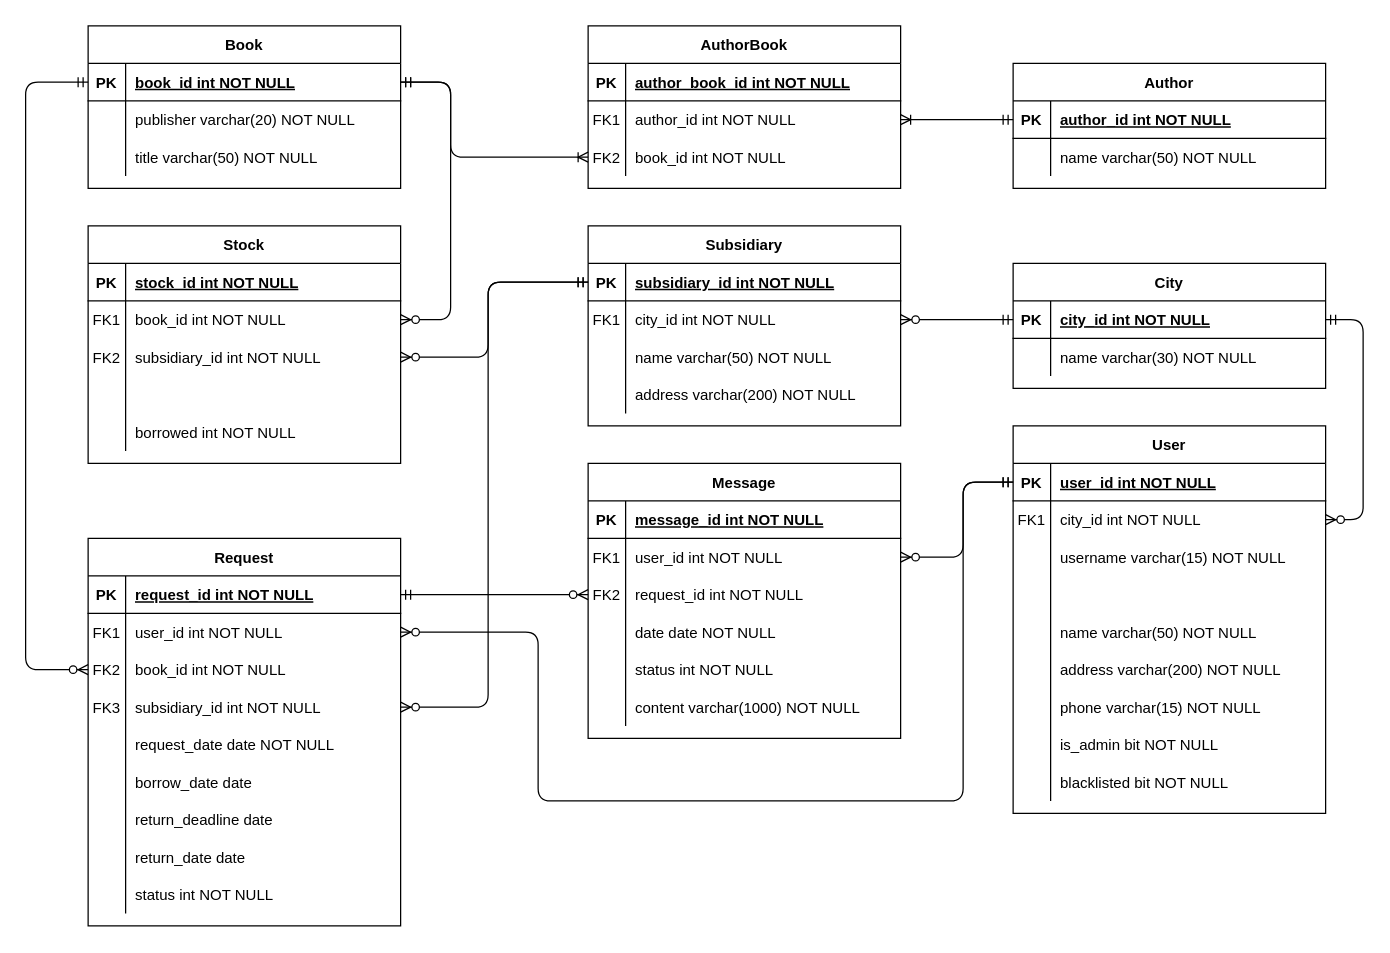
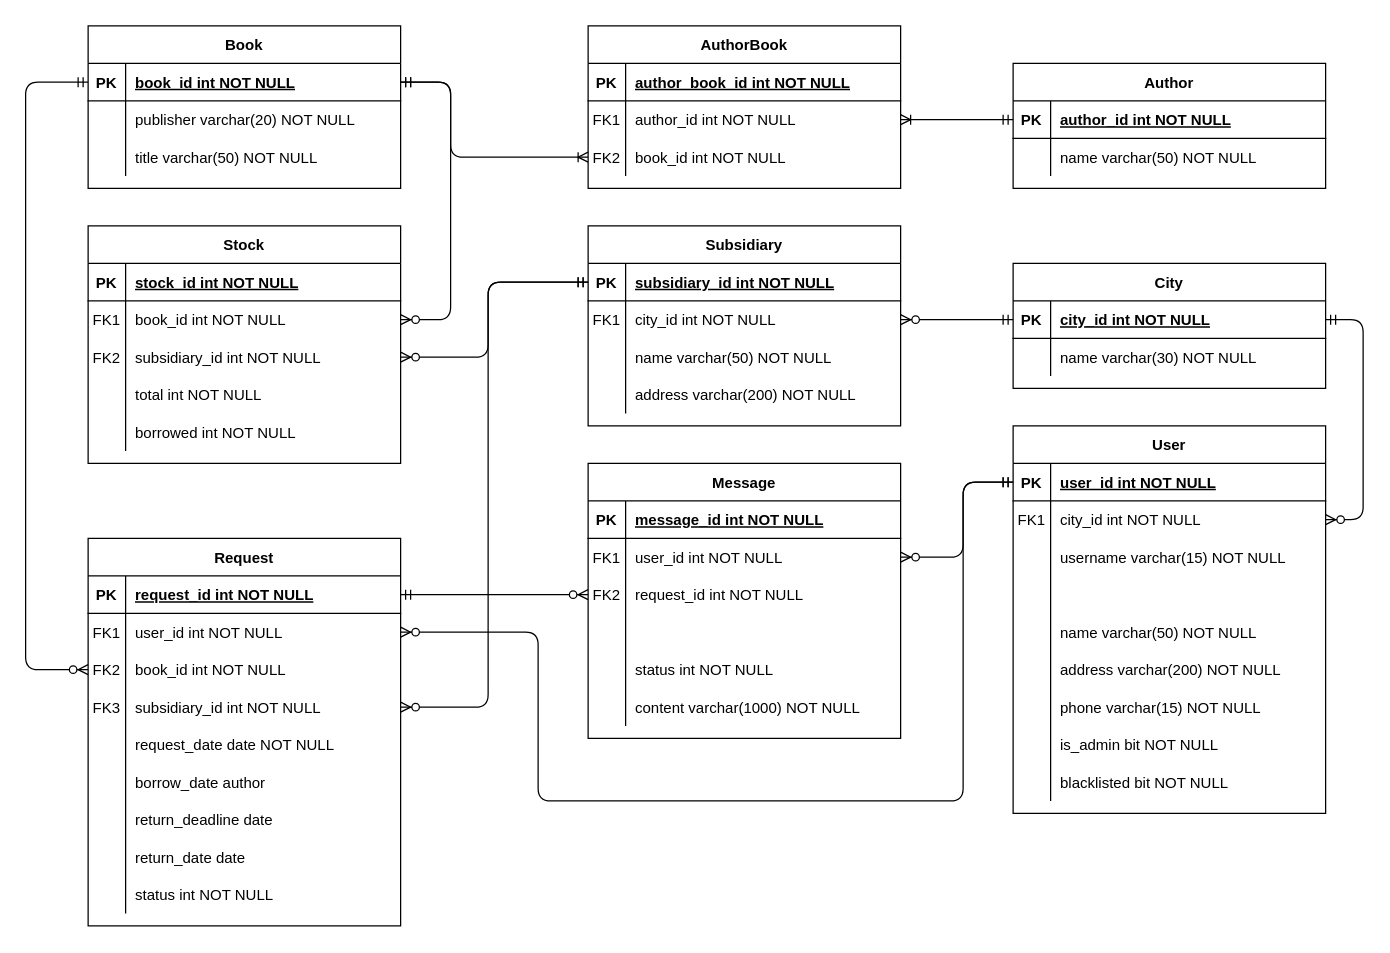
none -> (263, 394)
(763, 632) -> none
(200, 783) -> (209, 783)
